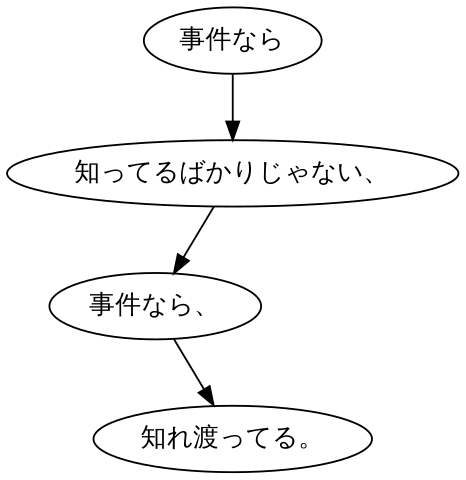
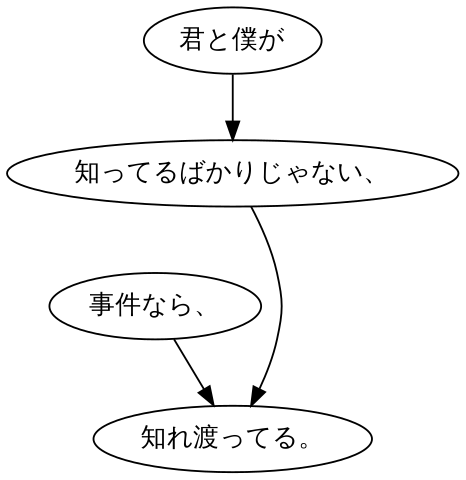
(233, 41) -> (233, 41)
(199, 232) -> (281, 297)
